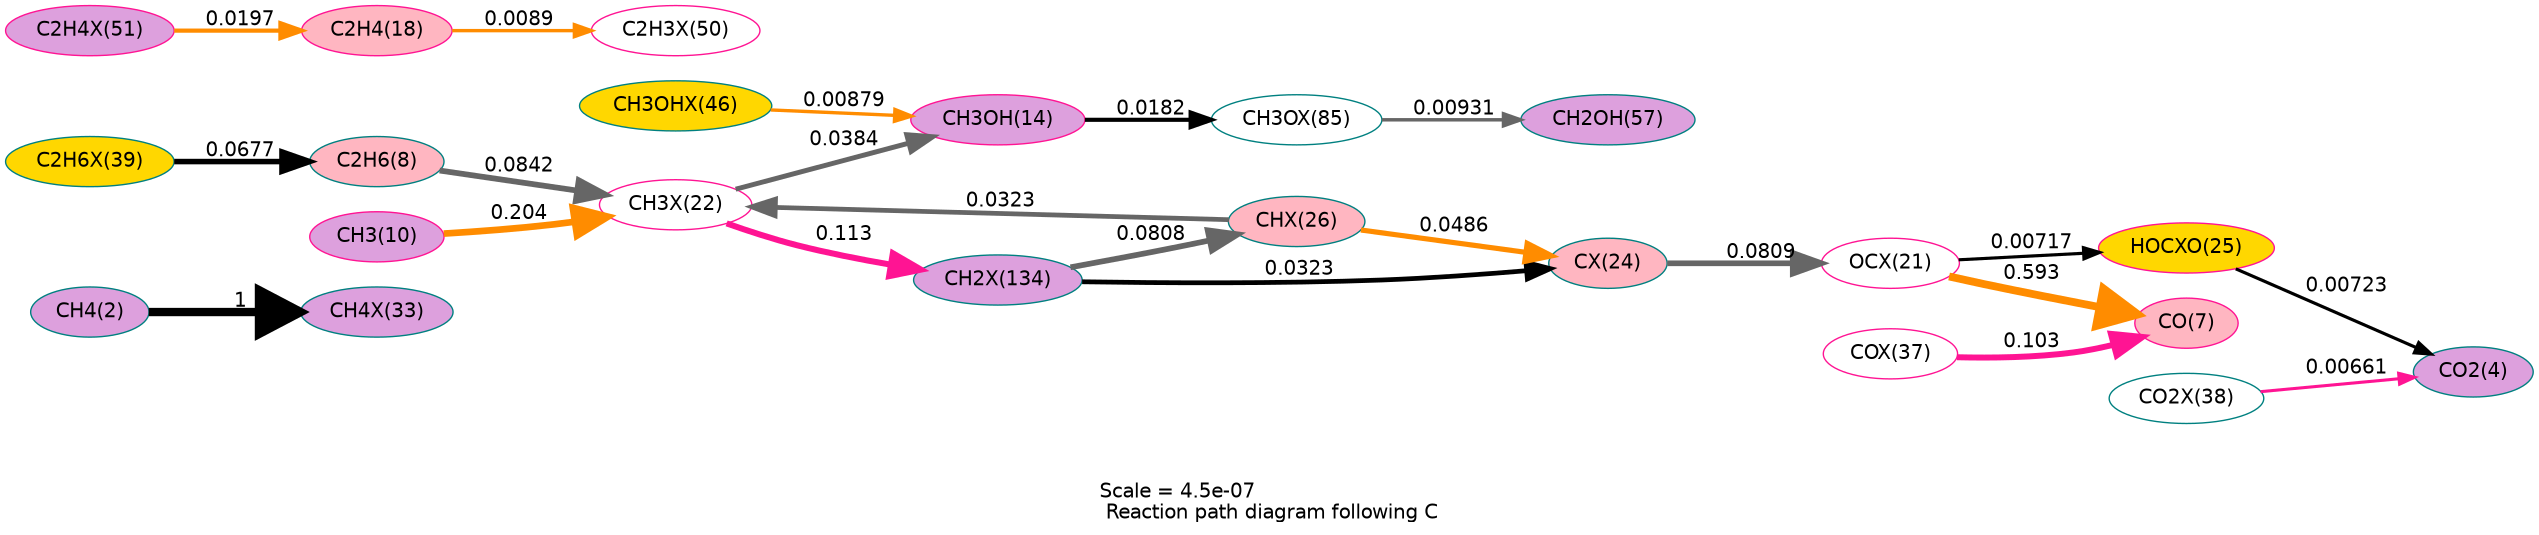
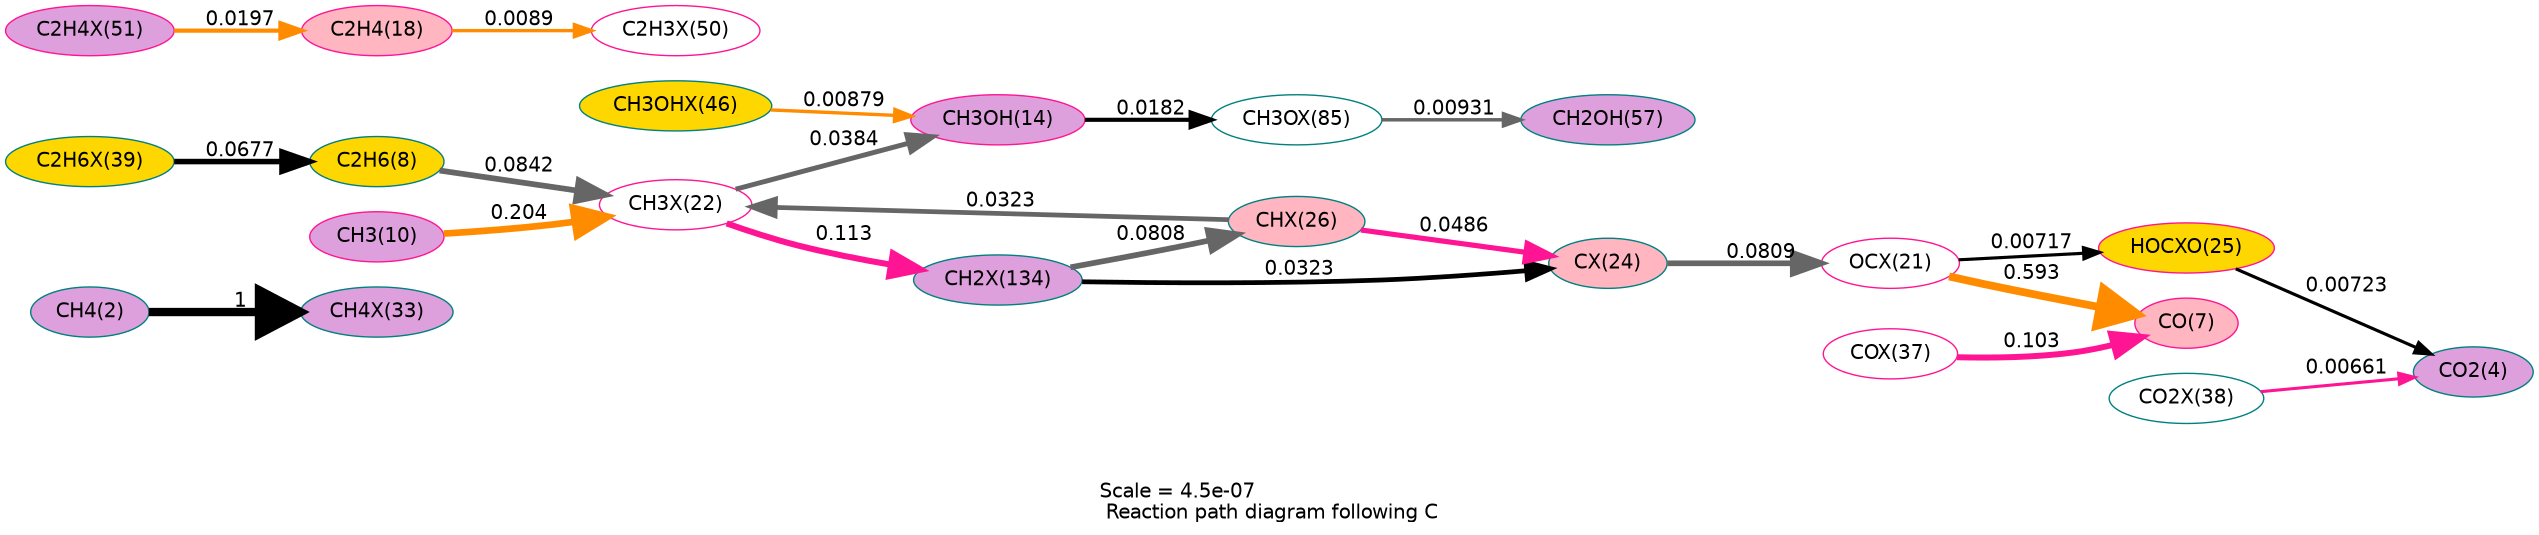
(377, 162) -> (377, 162)
(1443, 241) -> (1443, 241)
